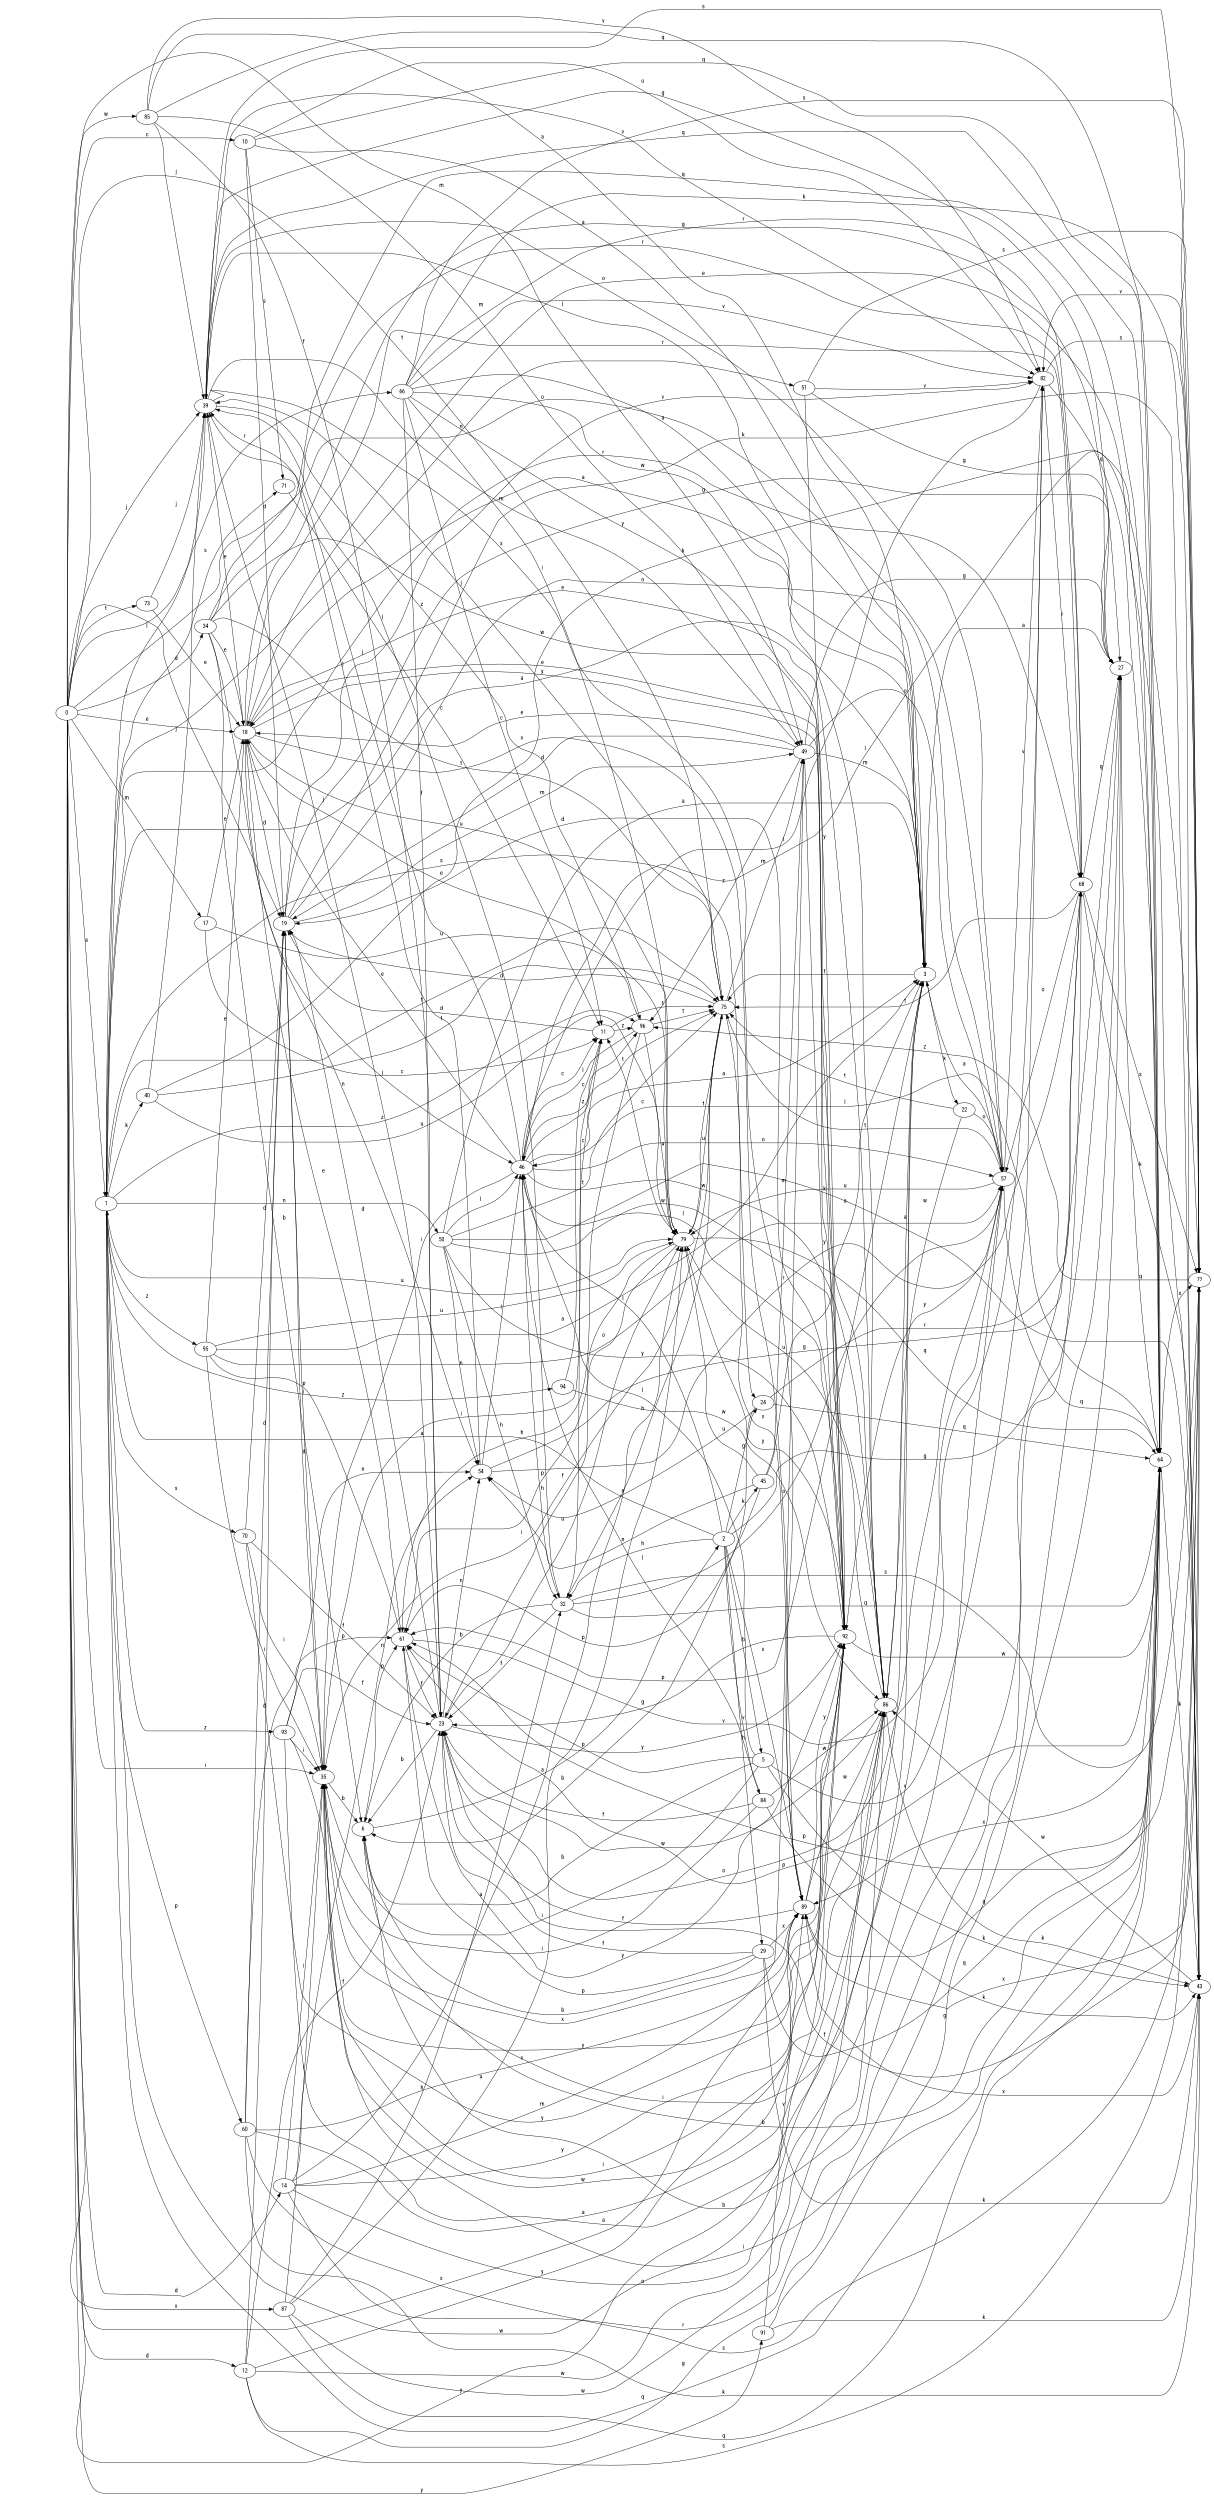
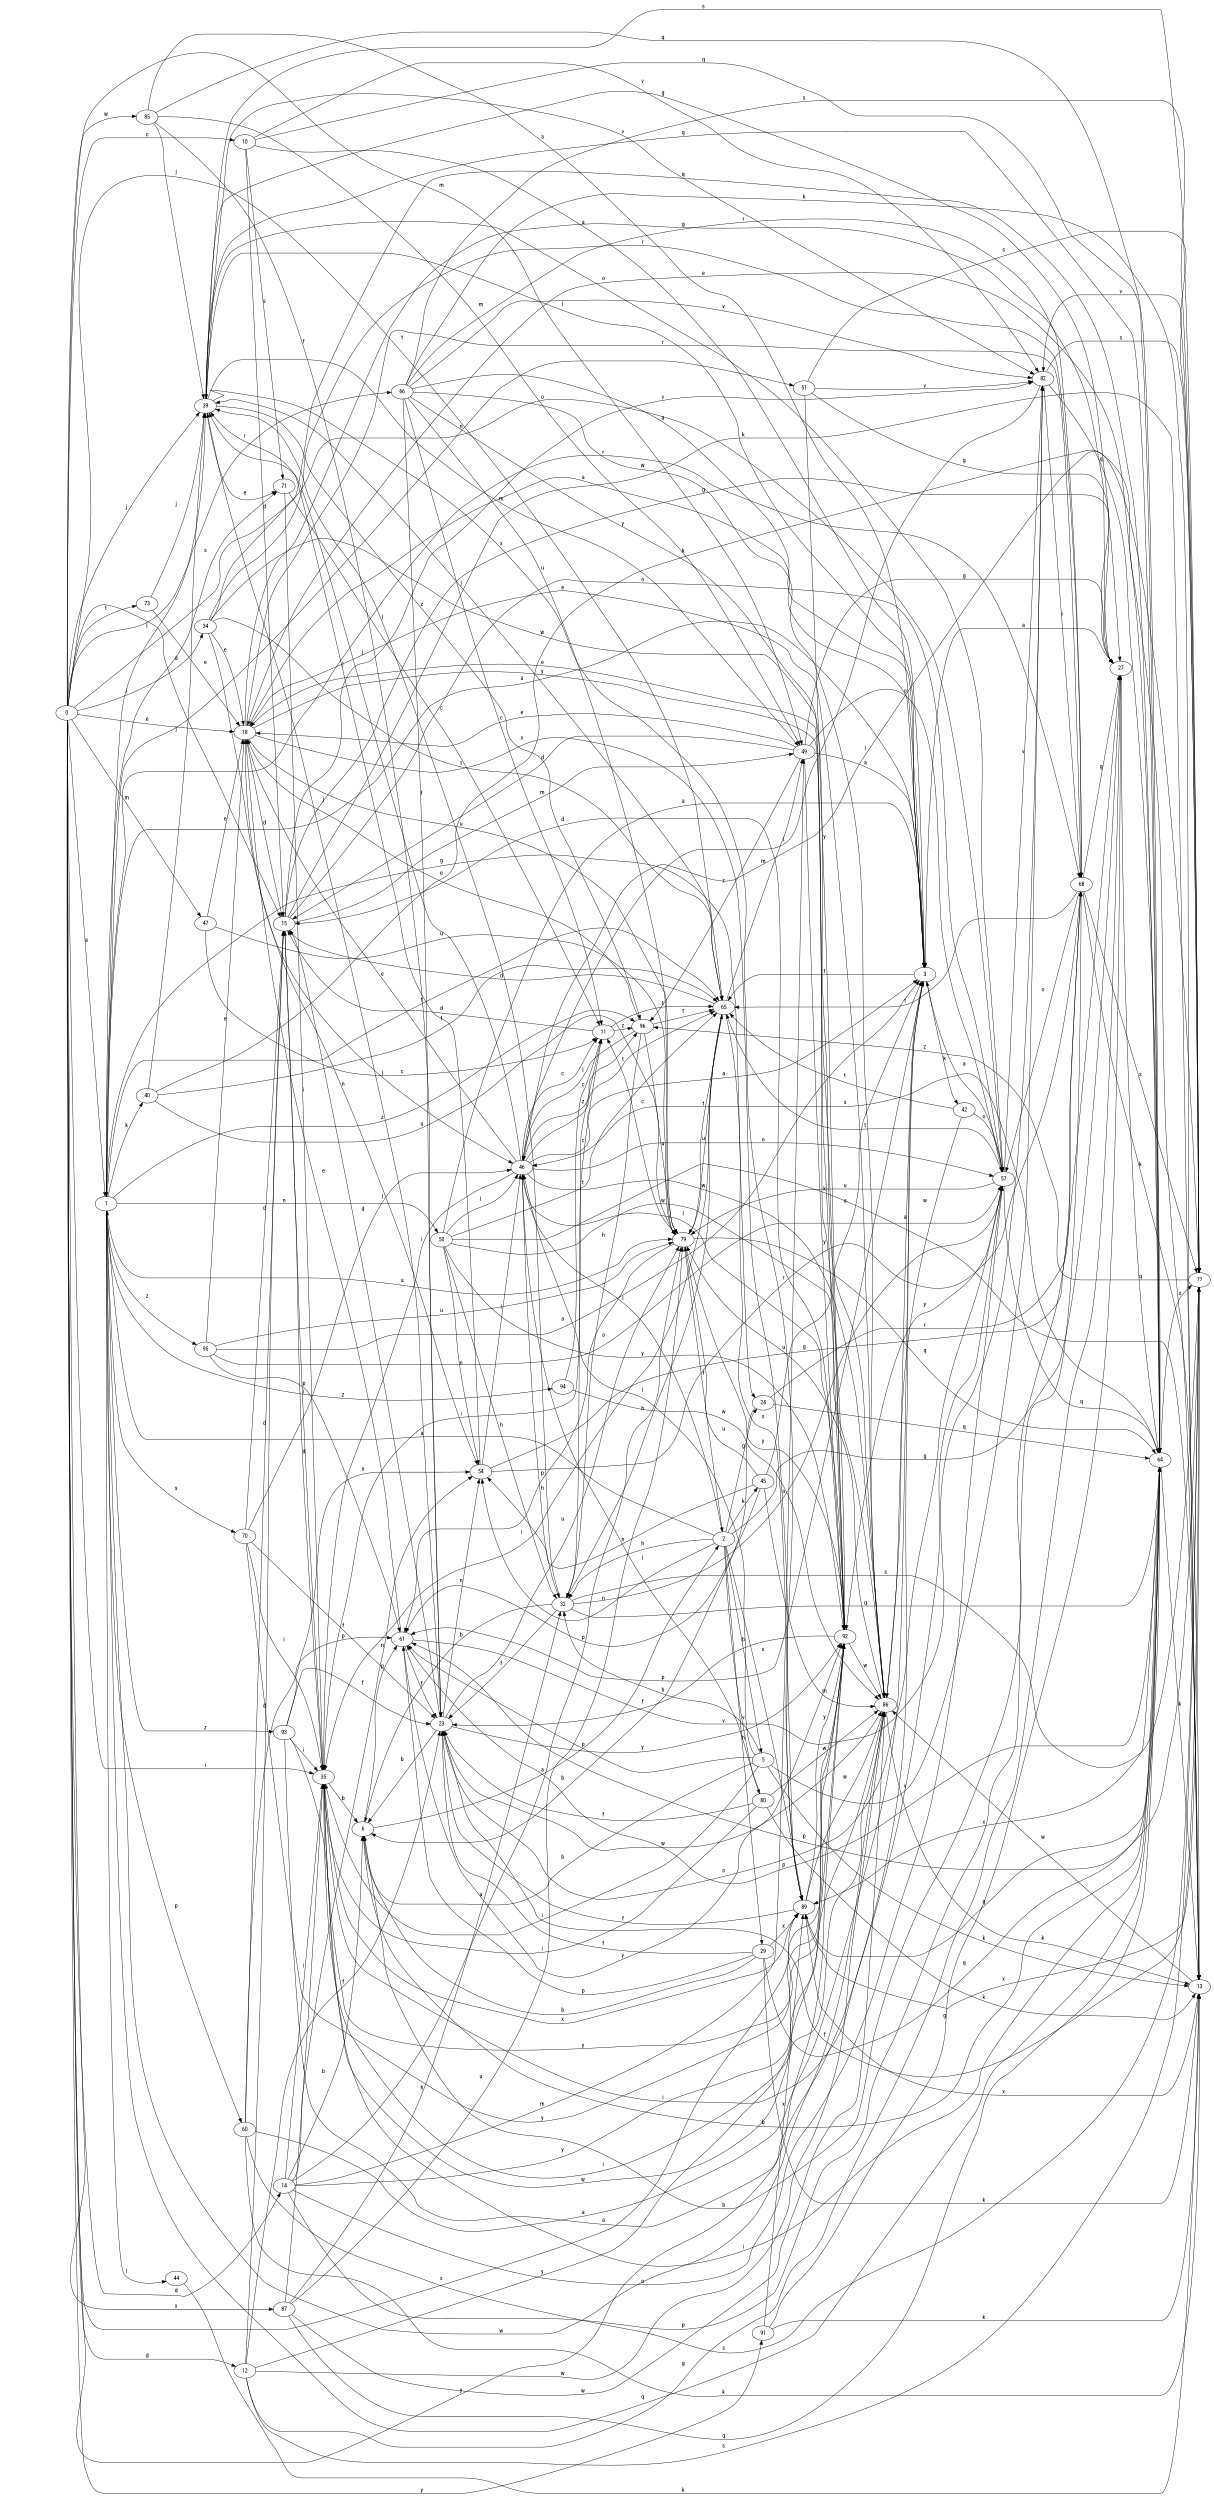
(638, 28) -> none
(643, 81) -> (643, 81)
(225, 567) -> (226, 484)
(542, 568) -> (542, 568)
(865, 763) -> (865, 763)
(442, 861) -> (442, 861)
(205, 923) -> (205, 923)
(284, 924) -> (284, 924)
(724, 1007) -> (724, 1007)
(845, 1103) -> (845, 1103)
(964, 1110) -> (964, 1110)
(788, 1120) -> (791, 1626)
(270, 1197) -> (350, 2007)
none -> (341, 1303)
(582, 1390) -> (599, 1313)
(574, 1478) -> (703, 1387)
(628, 1492) -> (575, 1620)
(239, 1568) -> (303, 1098)
(1084, 1657) -> (864, 1669)
none -> (657, 1692)
(643, 1702) -> (643, 1702)
(763, 1801) -> (763, 1801)
(1200, 1987) -> (1200, 1987)
(549, 2057) -> none
(784, 2104) -> (784, 2104)
none -> (176, 2278)
(683, 2325) -> (683, 2325)
